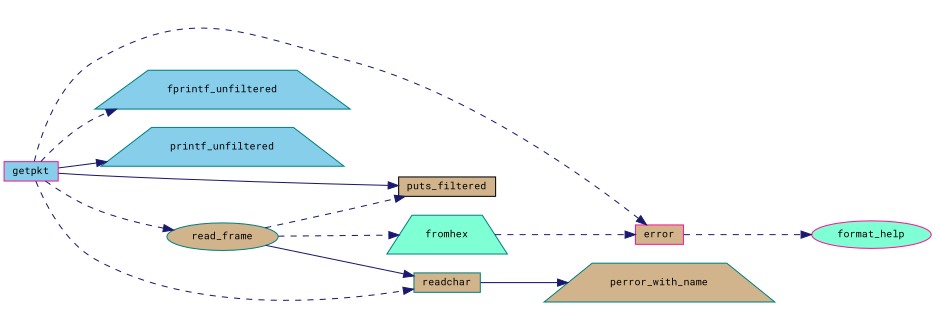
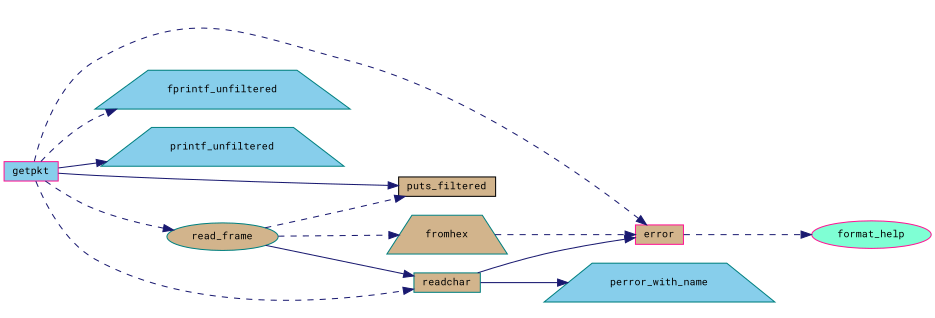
(447, 235) -> (447, 235)
none -> (550, 253)
(659, 283) -> (659, 283)
